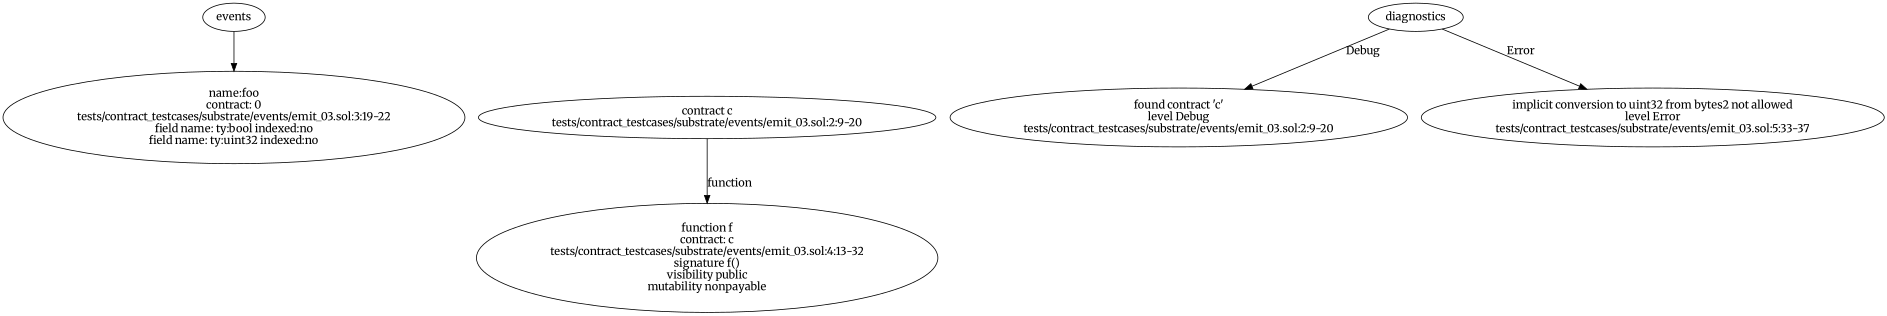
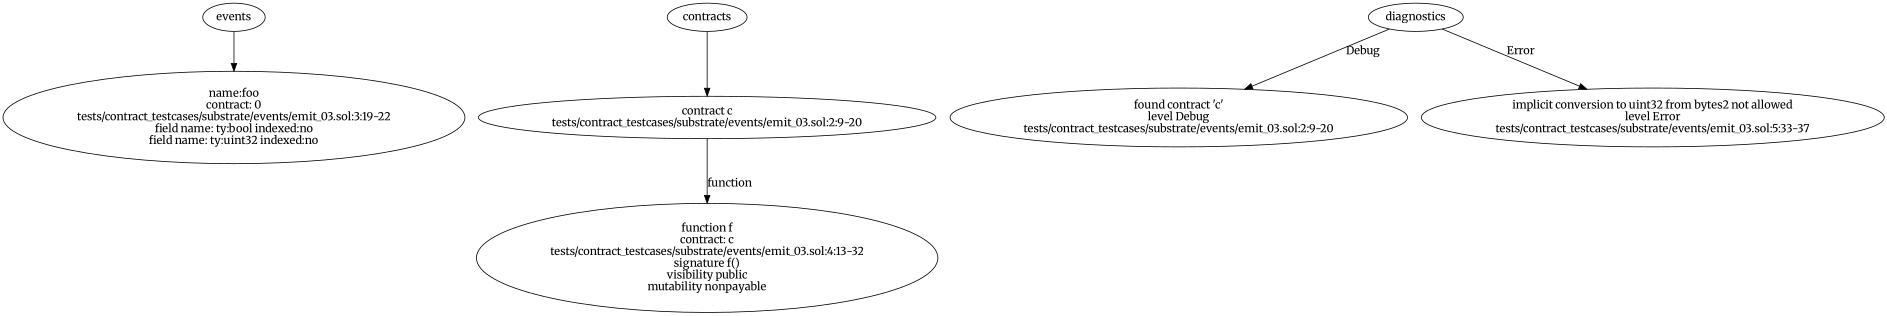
none -> (707, 17)
